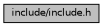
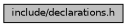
(51, 13) -> (63, 13)
